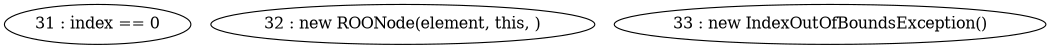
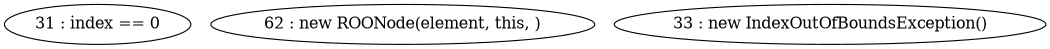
(403, 24) -> (403, 24)
